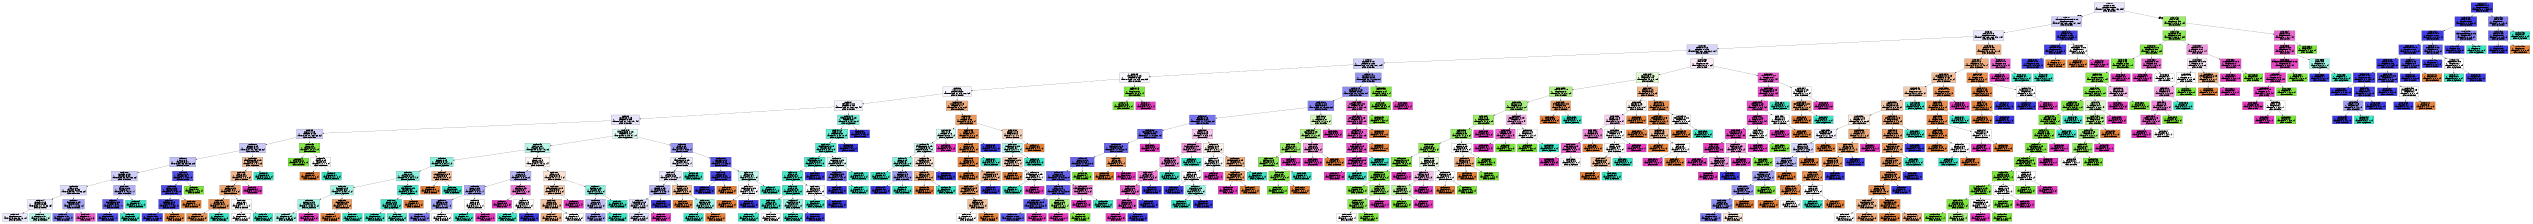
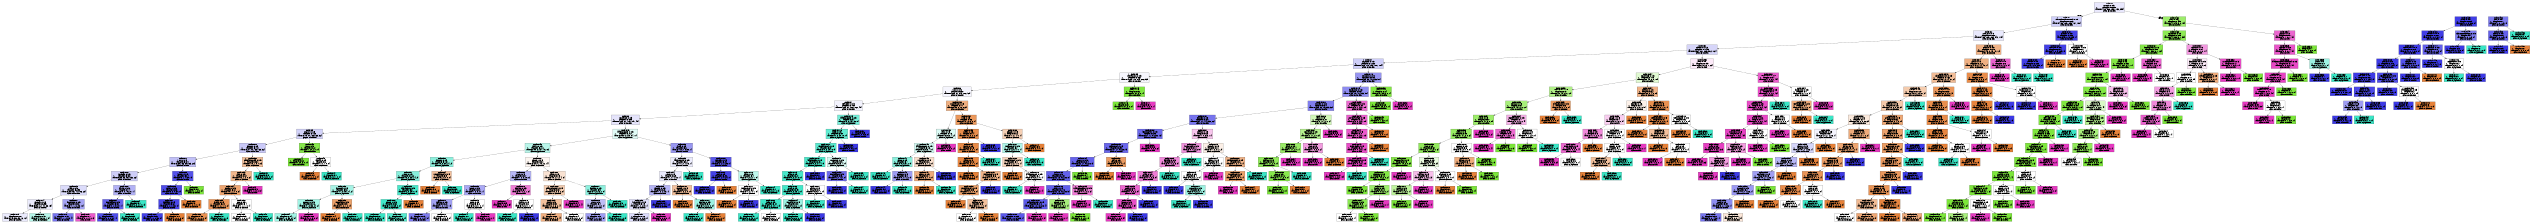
(2482, 7) -> none
(957, 127) -> (952, 119)
(310, 137) -> (310, 137)
none -> (956, 204)
